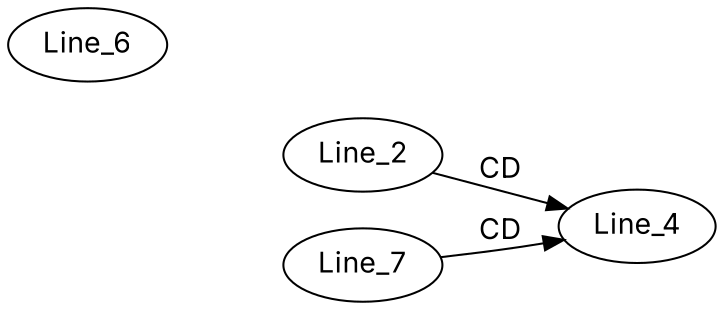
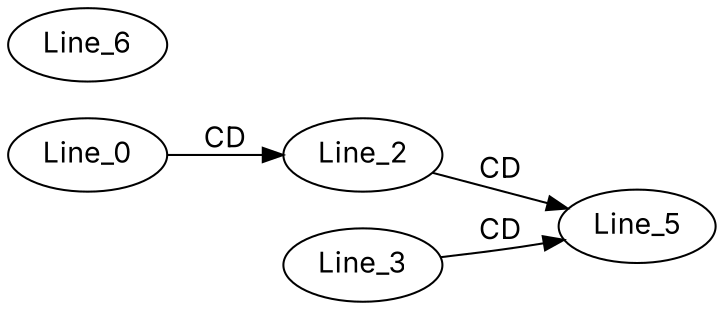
none -> (88, 155)
(637, 226) -> (637, 226)
(363, 265) -> (363, 265)
